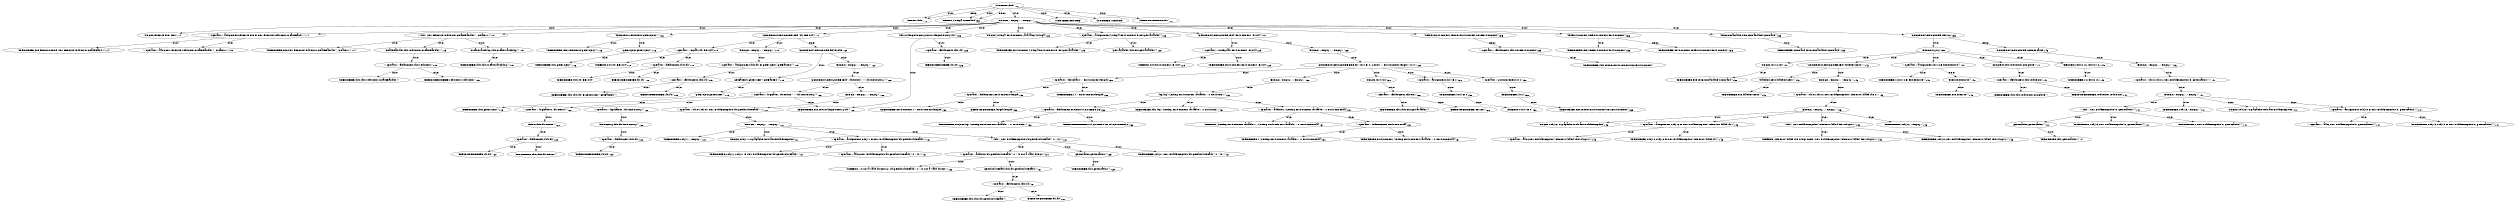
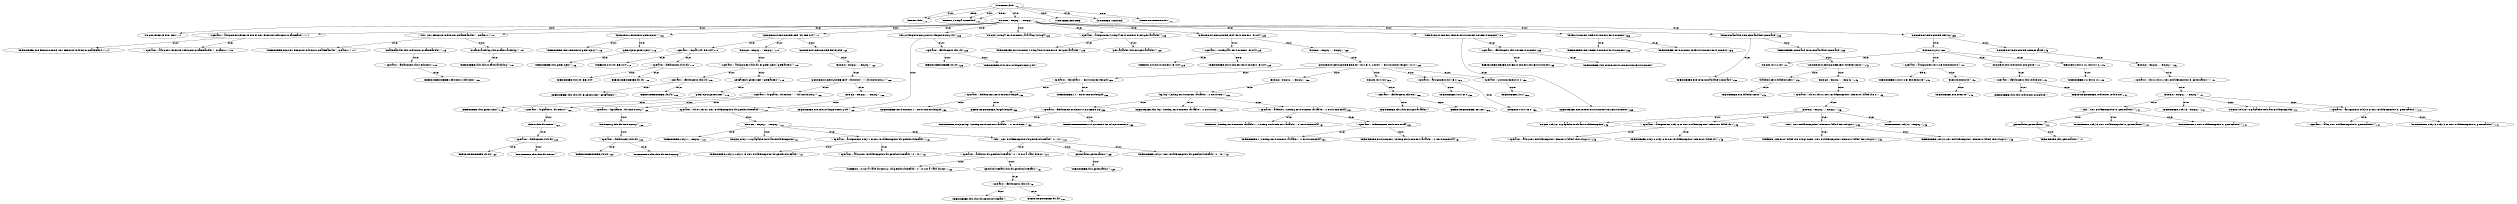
(1103, 13) -> (1103, 13)
(978, 20) -> (978, 20)
(1264, 35) -> (1264, 35)
(1501, 35) -> (1501, 35)
(437, 43) -> none
(812, 43) -> (812, 43)
(1493, 43) -> (1493, 43)
(1656, 43) -> (1656, 43)
(1986, 43) -> (1986, 43)
(1889, 57) -> (1824, 57)
(1239, 58) -> (1239, 58)
none -> (1010, 65)
none -> (1518, 65)
(806, 72) -> (759, 72)
(1924, 73) -> (1924, 73)
(1952, 73) -> (1952, 73)
(1752, 74) -> (1739, 62)
(369, 80) -> none
(805, 102) -> (703, 102)
(1484, 105) -> (1482, 93)
(1538, 105) -> (1516, 75)
none -> (657, 154)
